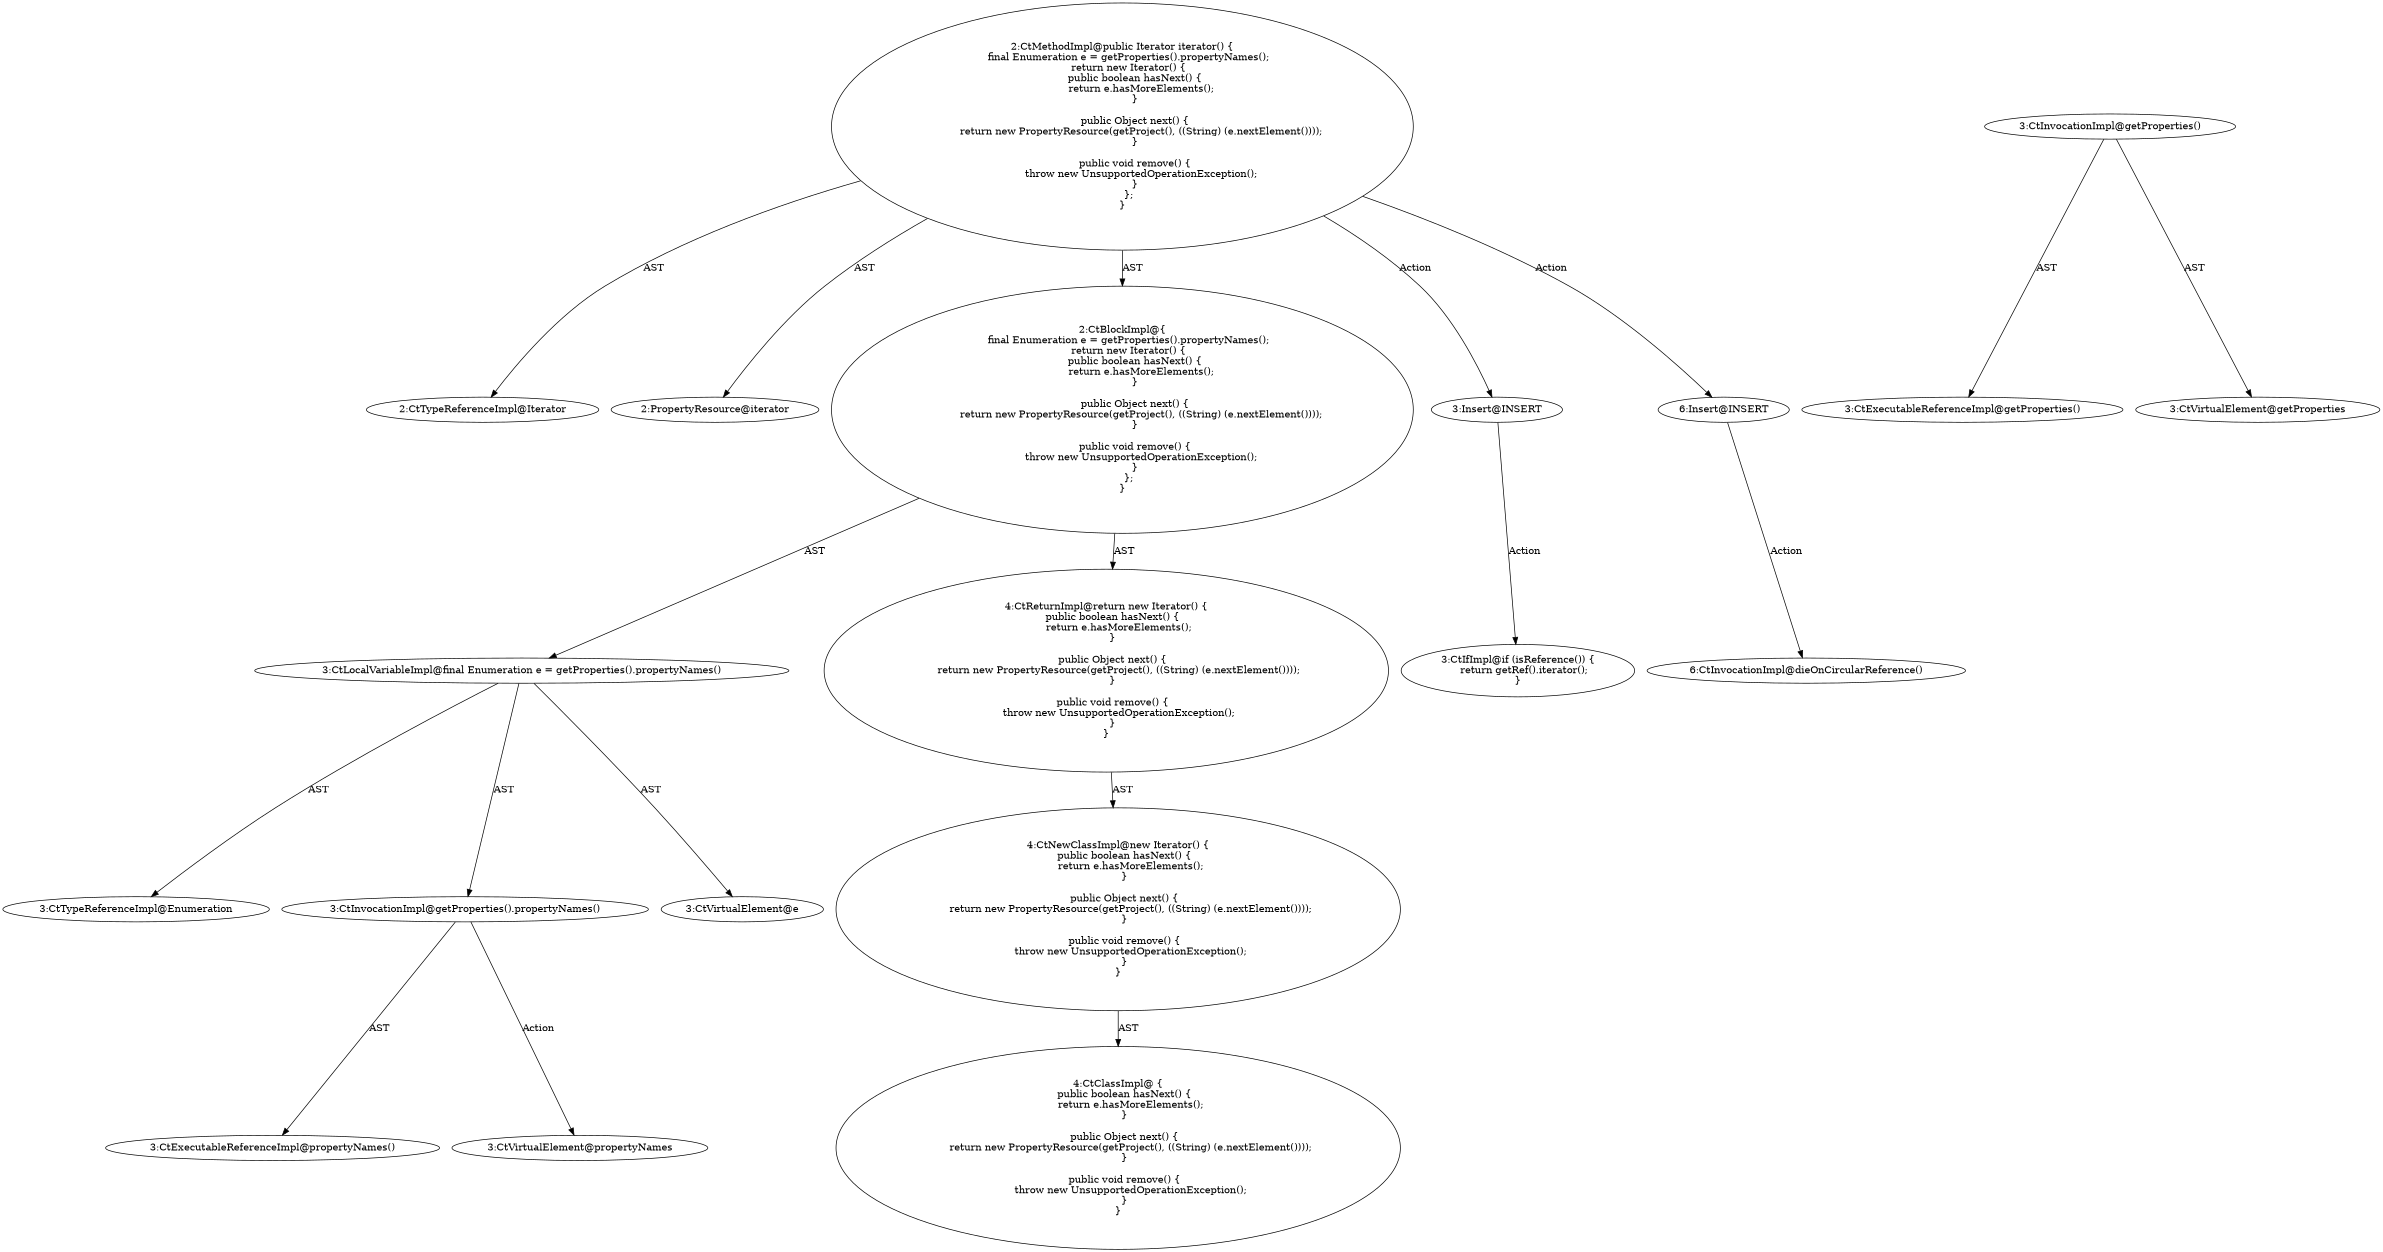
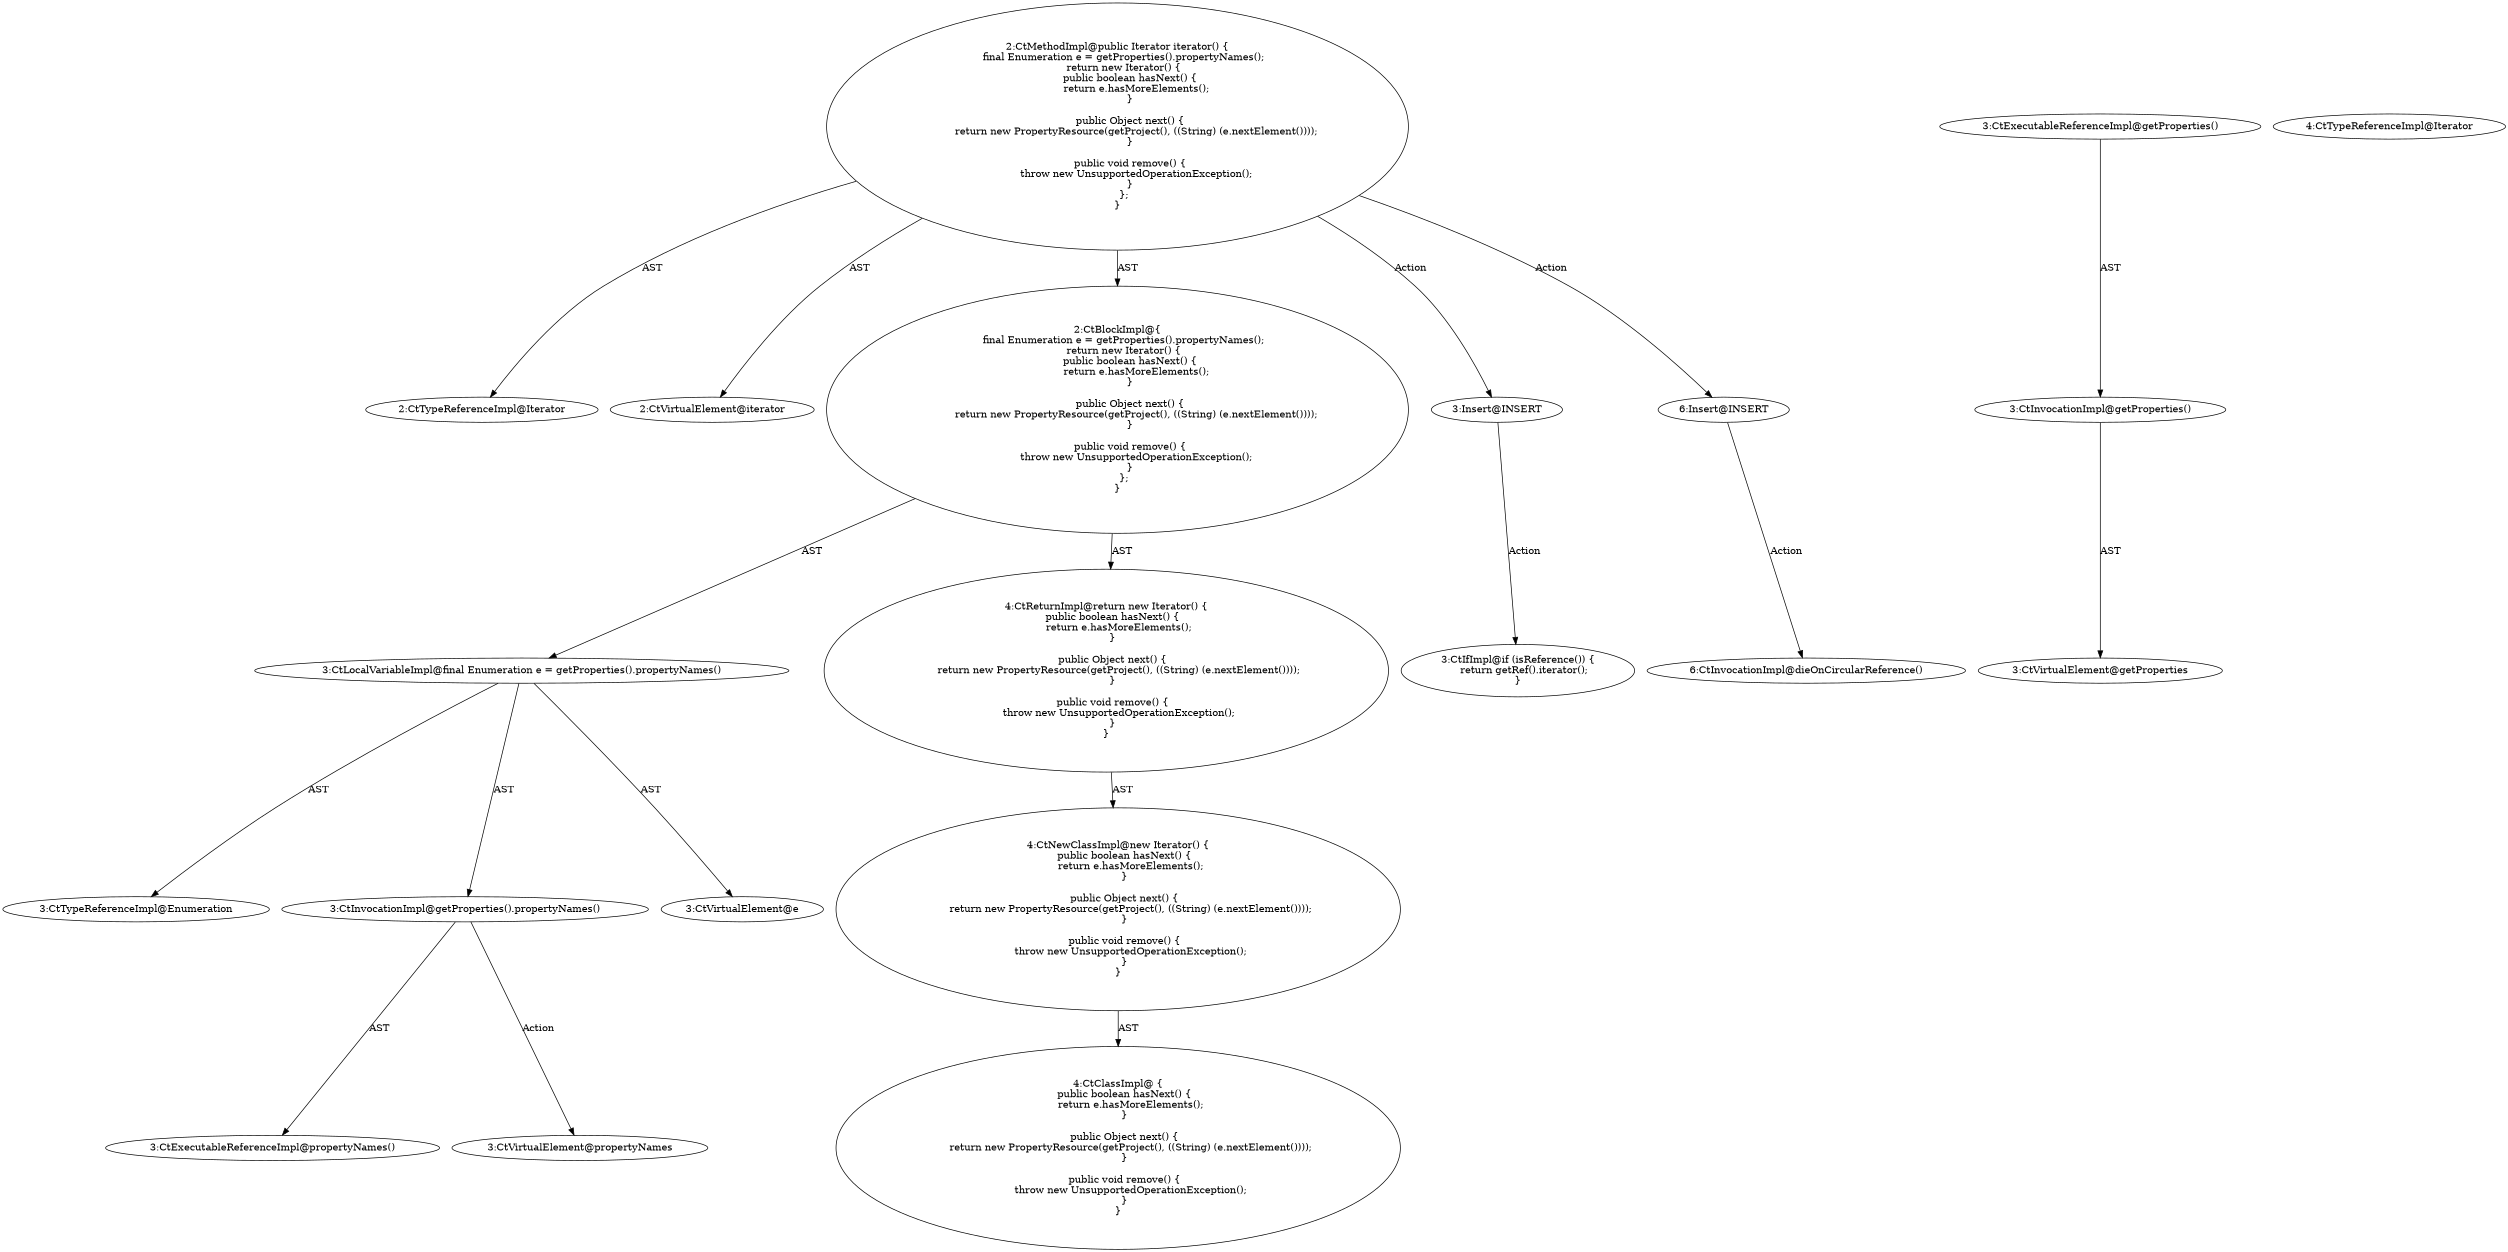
none -> (2389, 126)
(2038, 265) -> (2100, 264)
(715, 410) -> (712, 410)
